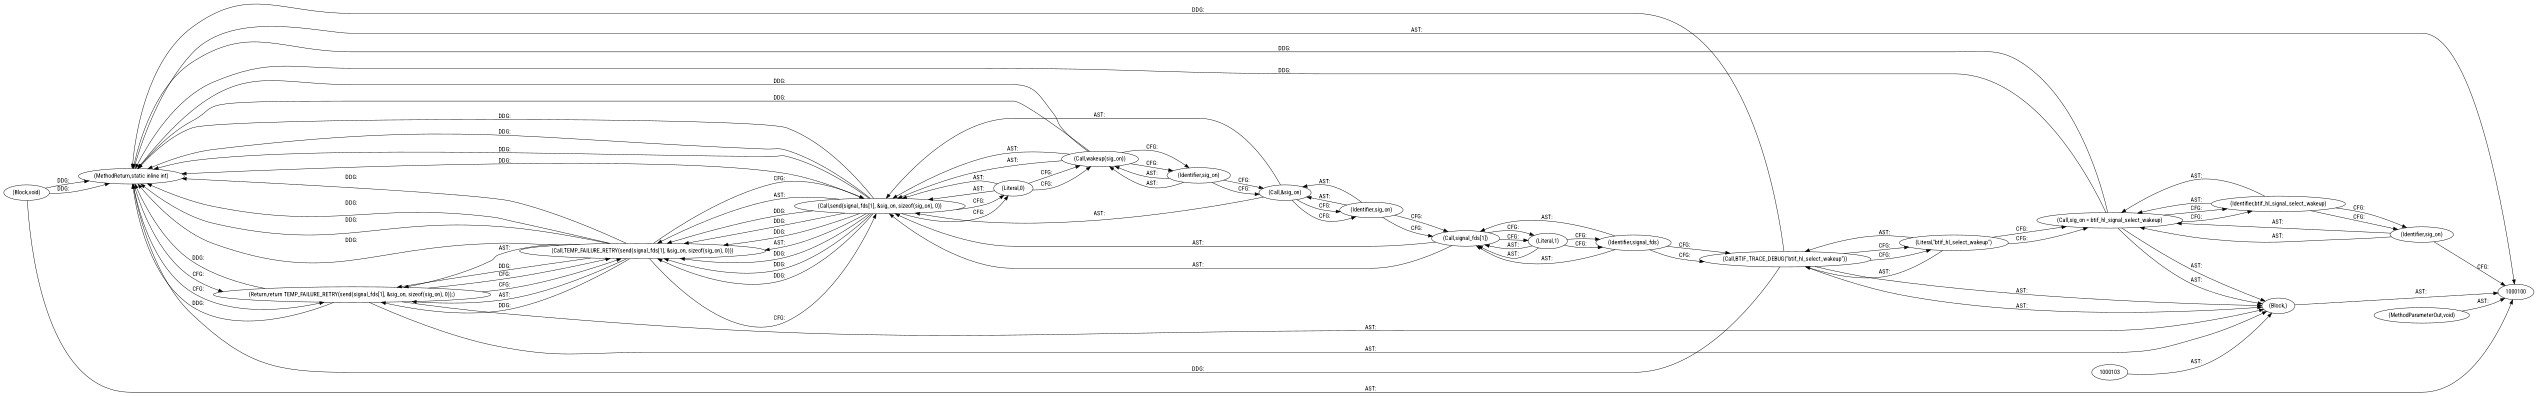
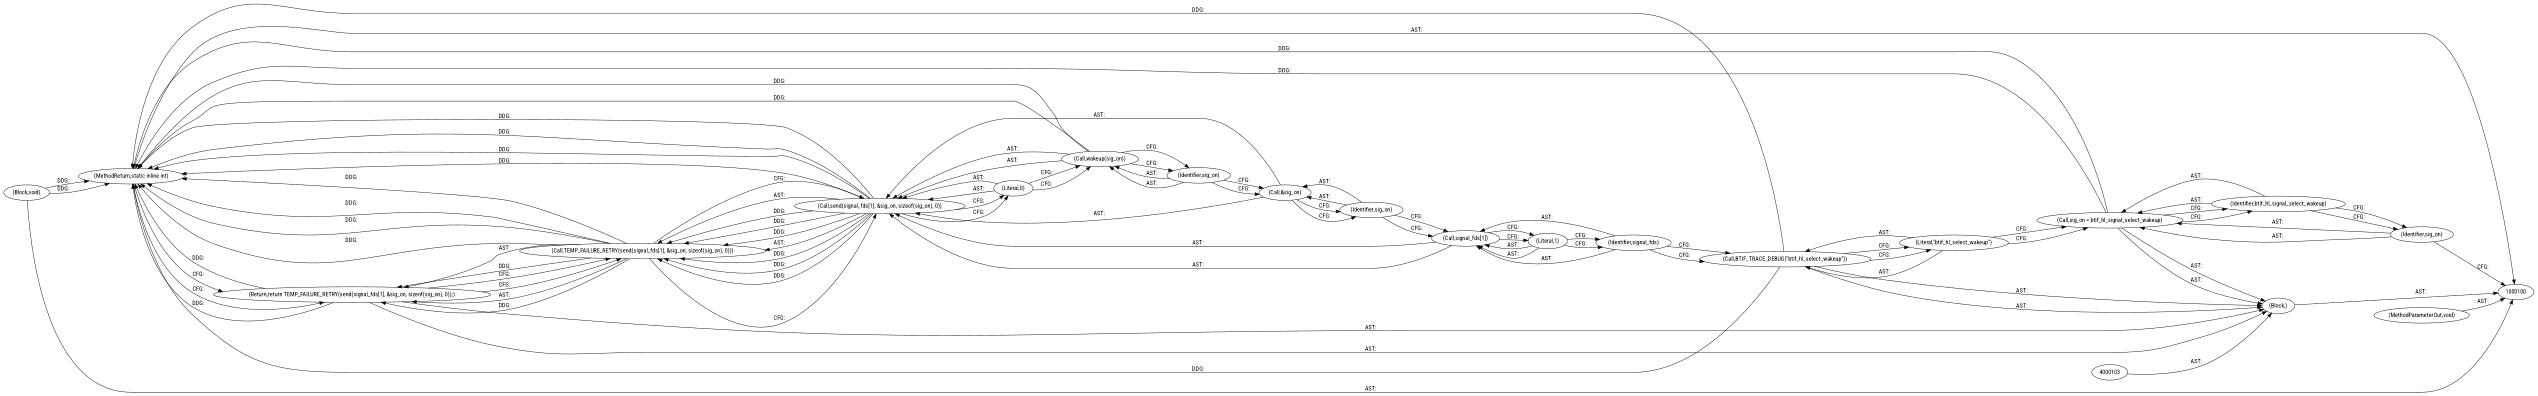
(2110, 372) -> (2110, 372)
